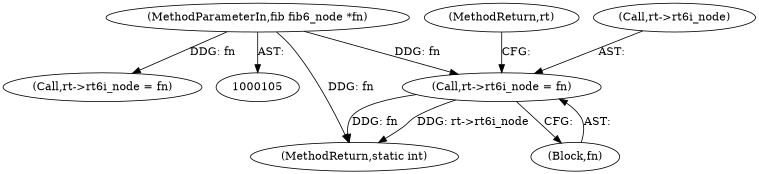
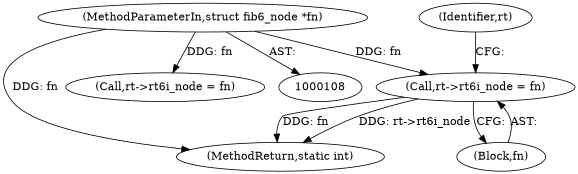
(258, 18) -> (203, 18)
(502, 18) -> (476, 18)
(675, 18) -> none
(258, 87) -> (320, 87)
